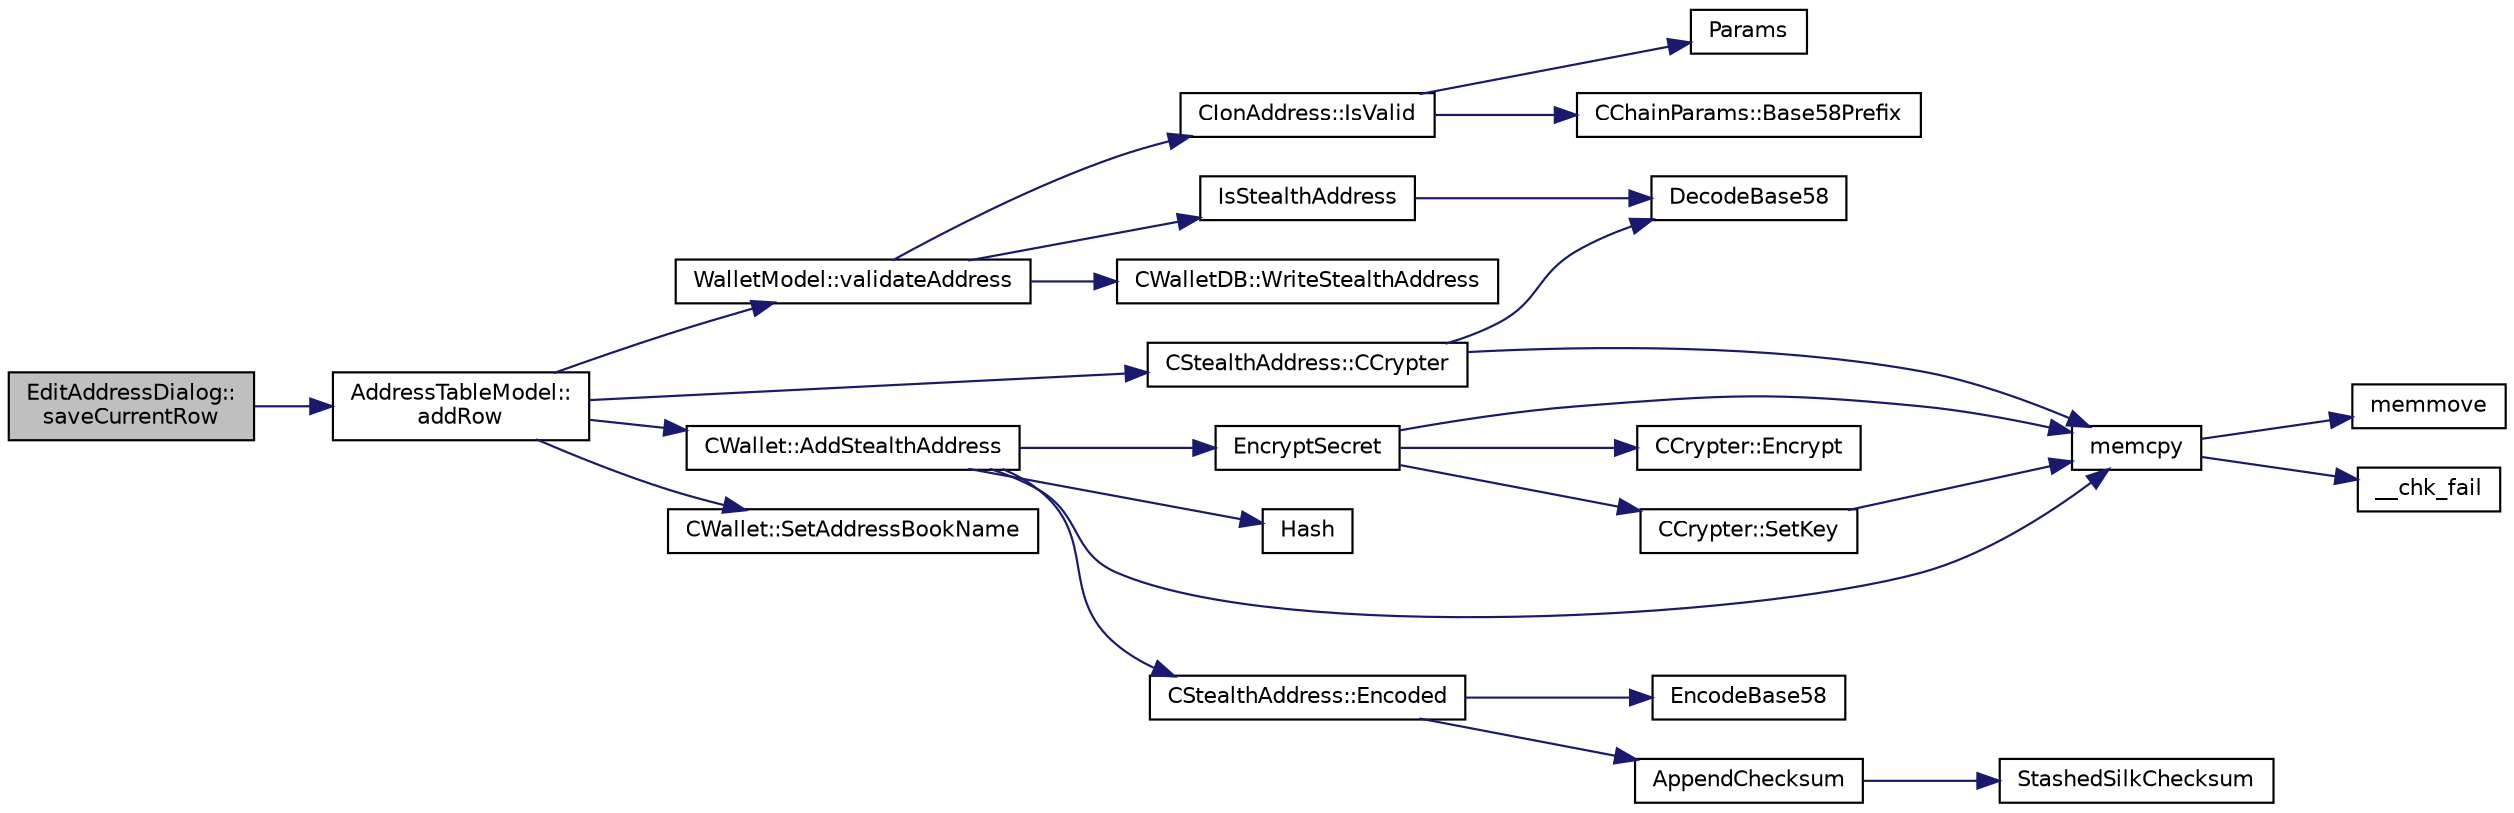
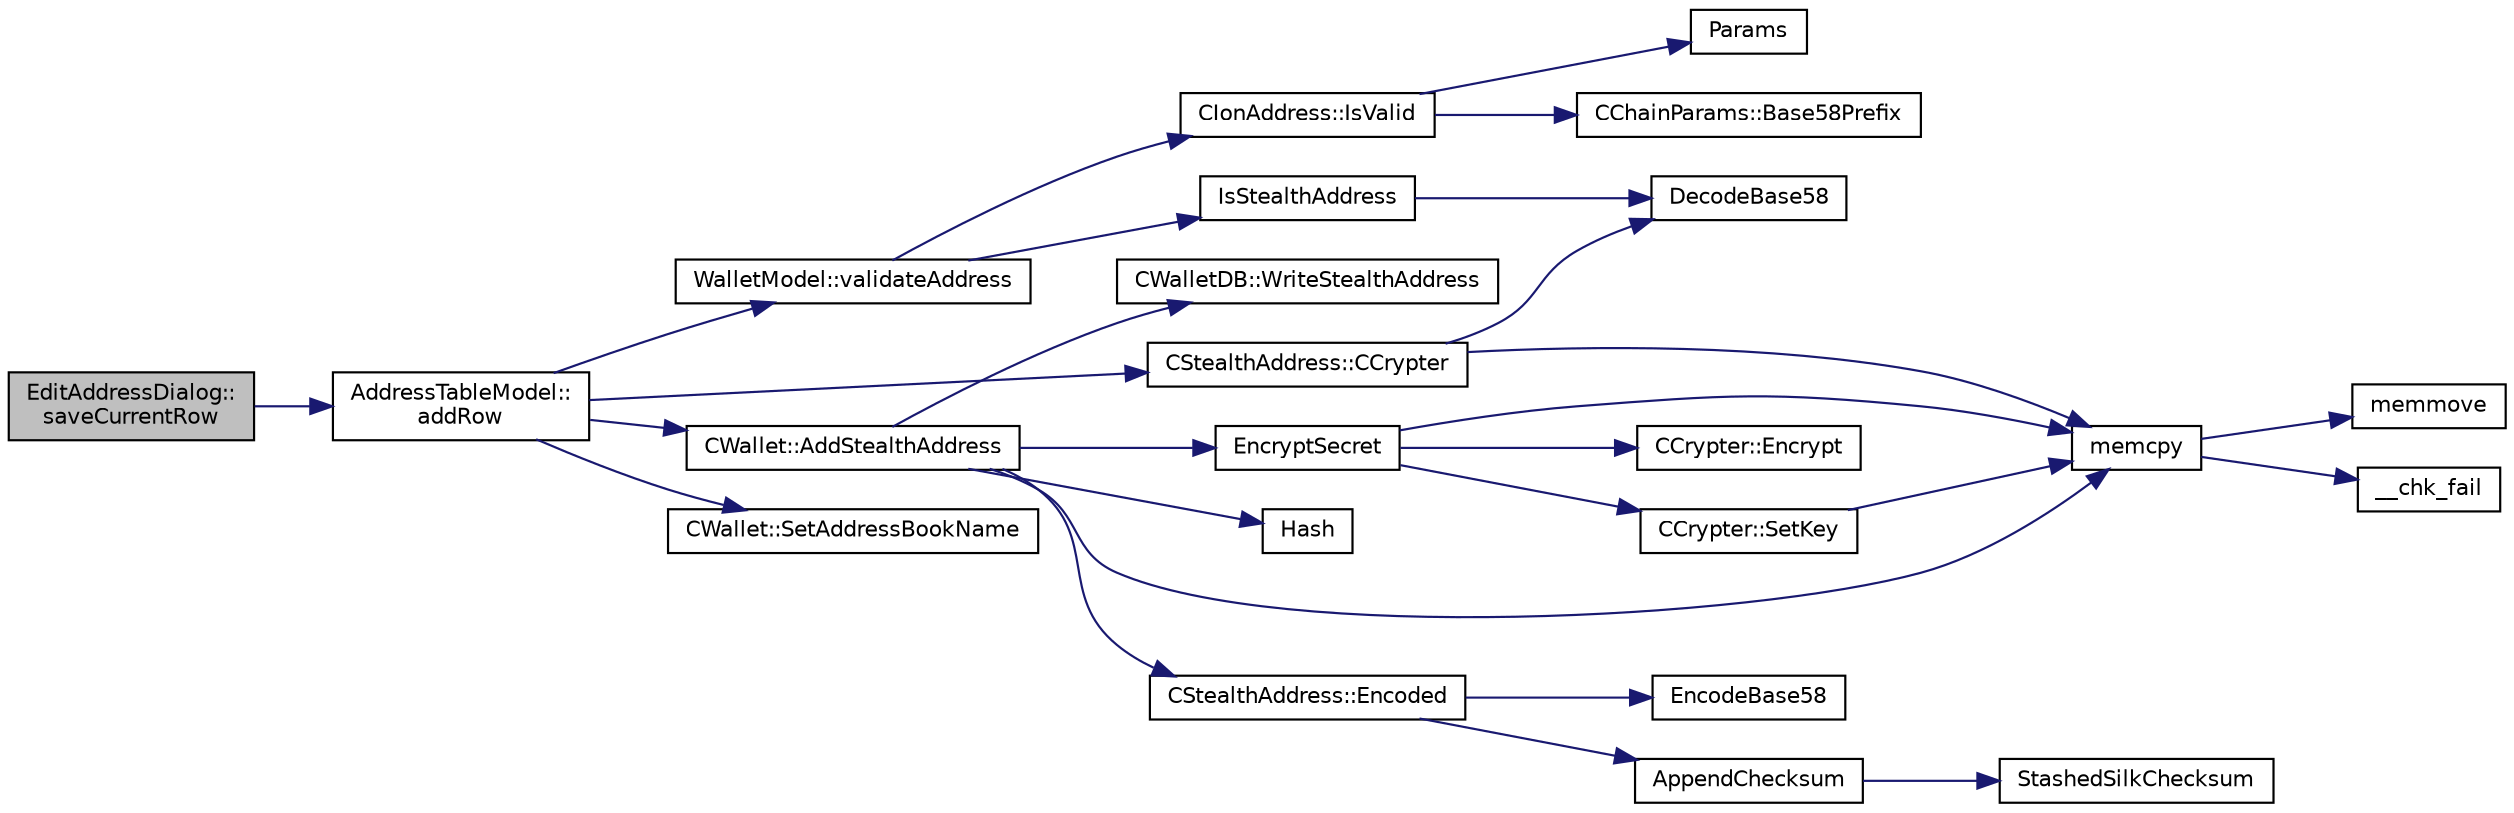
(1062, 281) -> (1027, 359)
